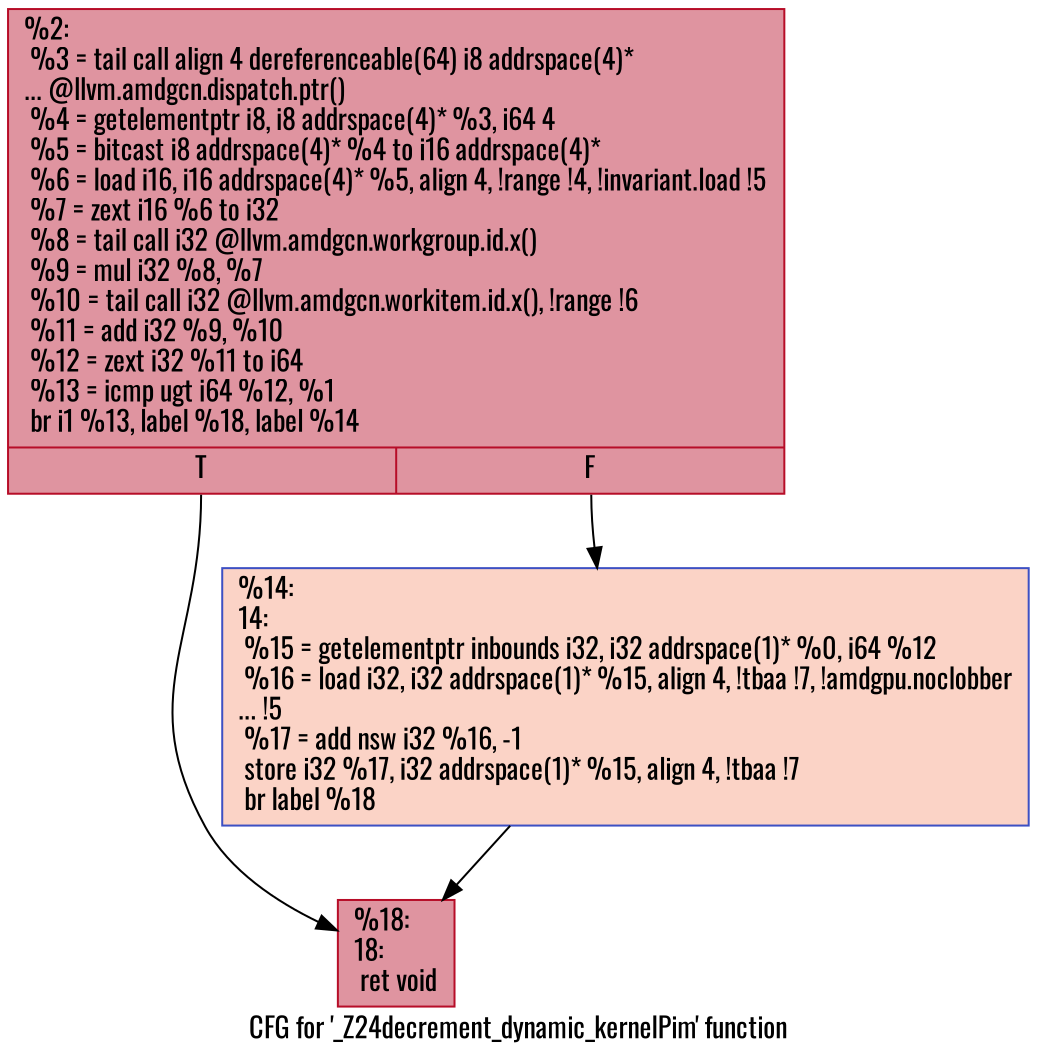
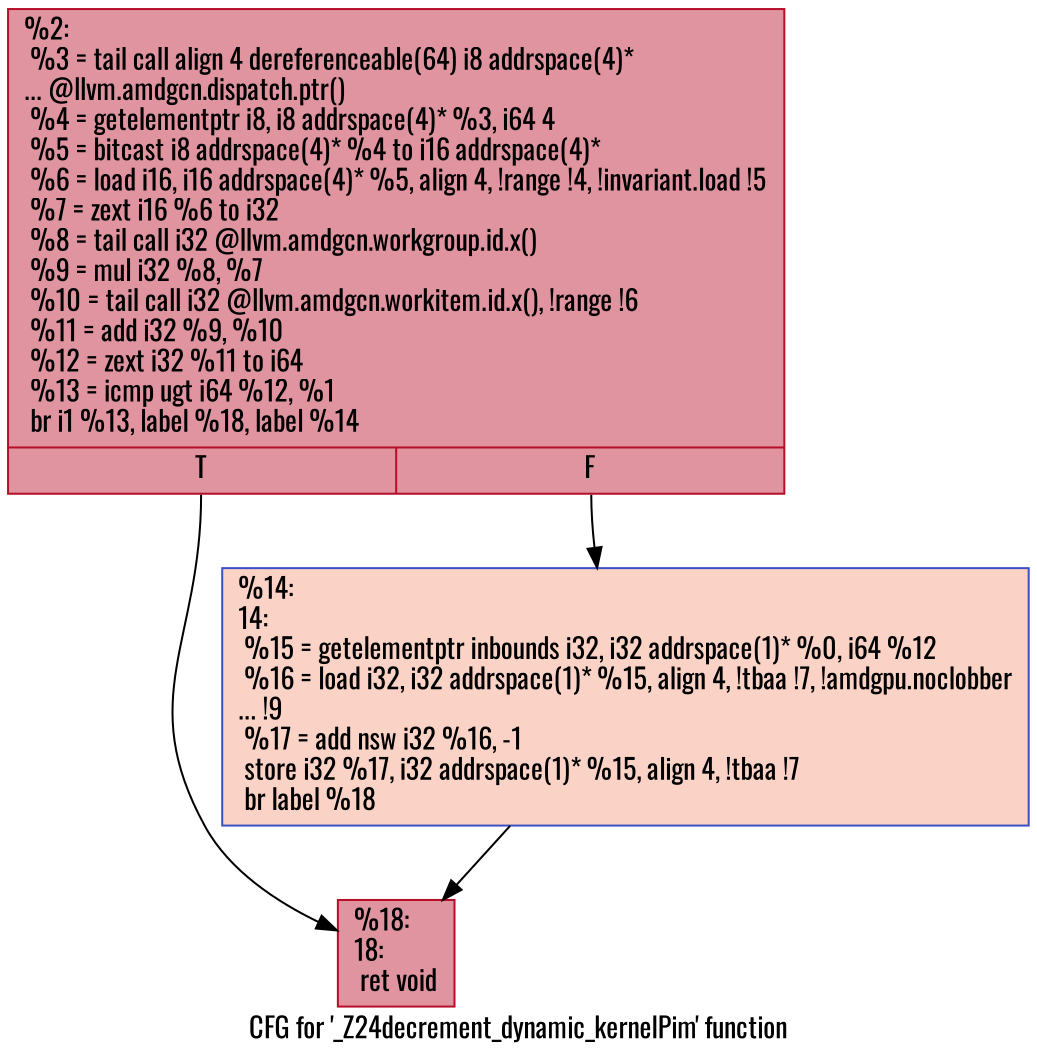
(260, 711) -> (260, 711)
